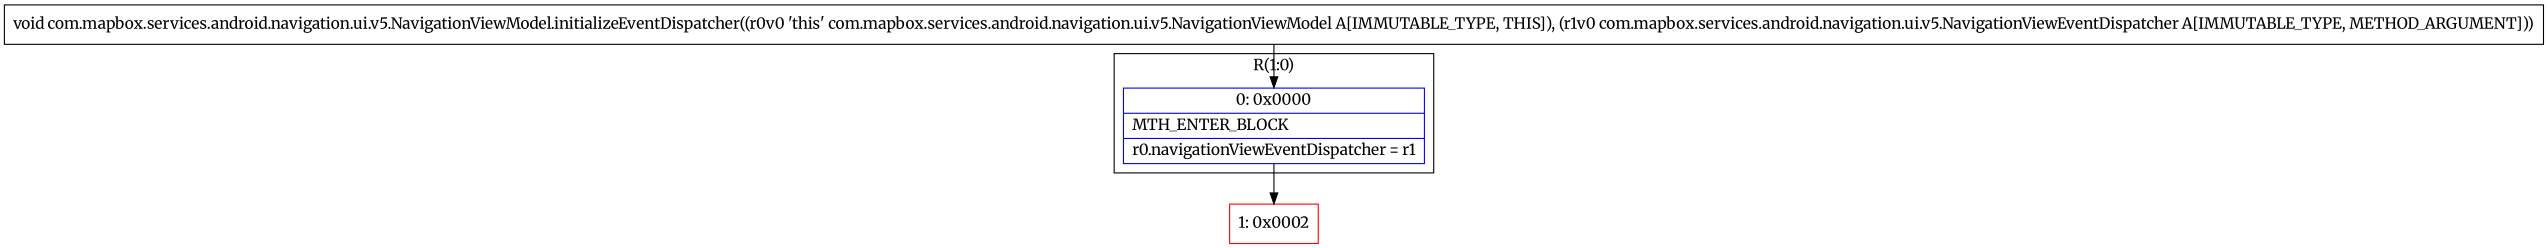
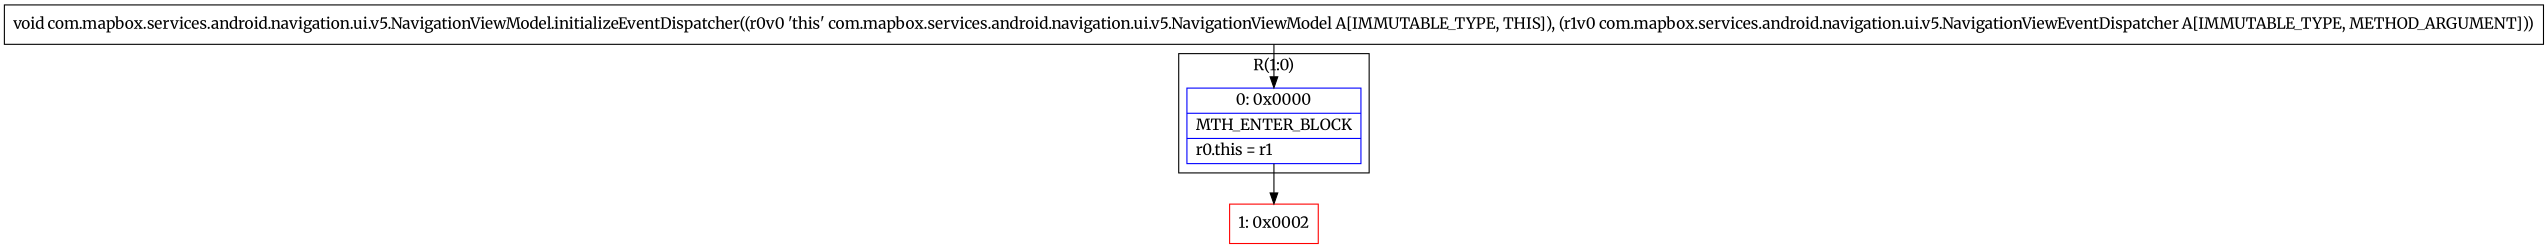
(1274, 150) -> (1234, 150)
